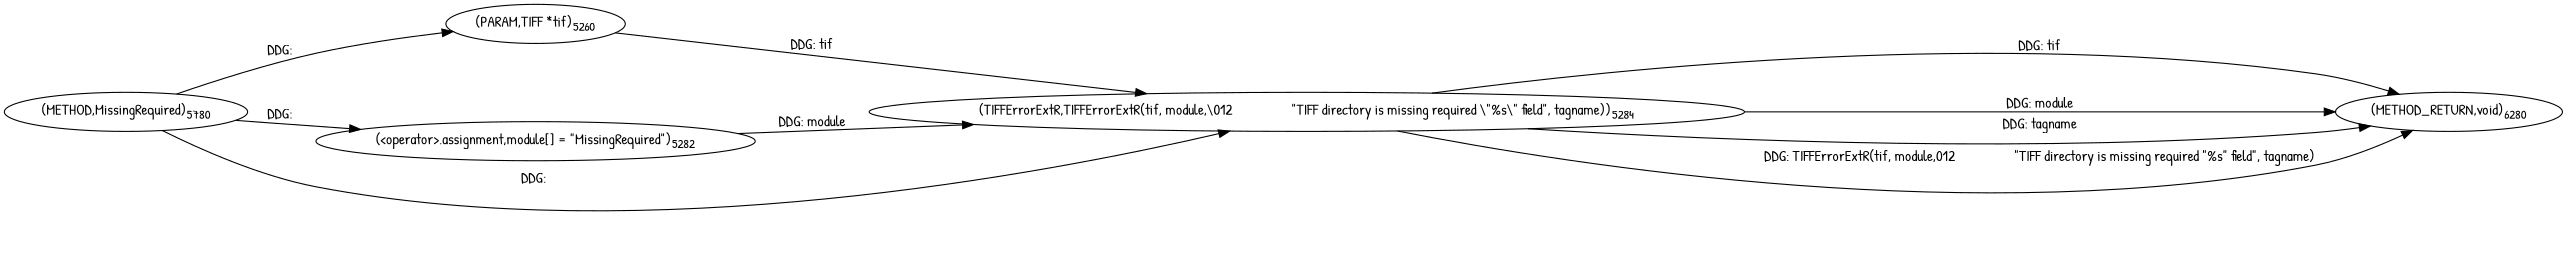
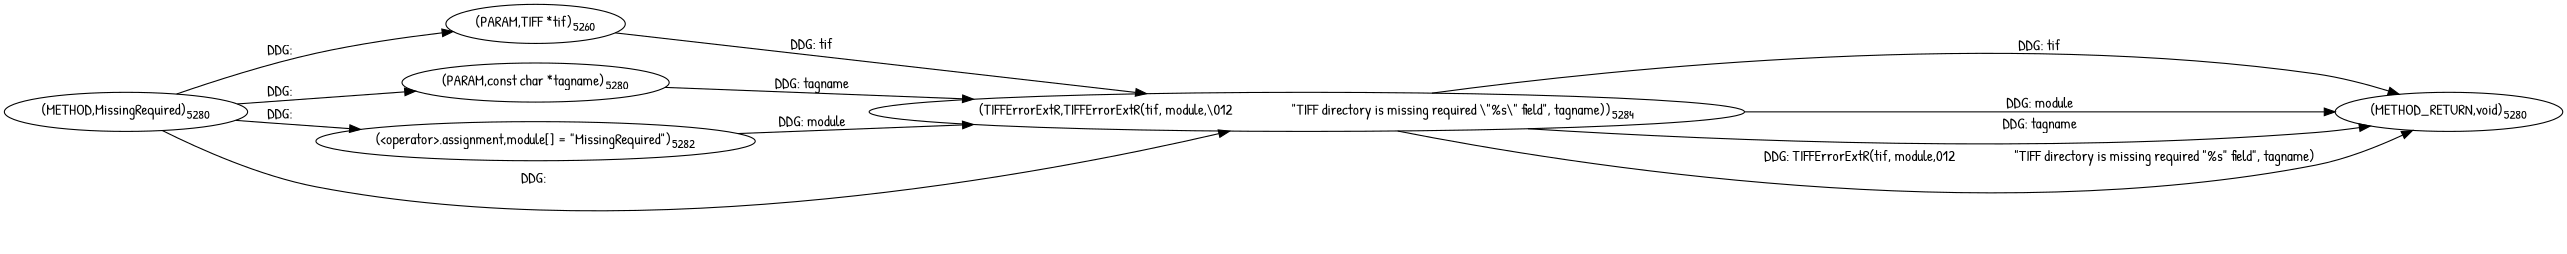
none -> (536, 83)
(199, 110) -> (199, 110)
(2516, 110) -> (2516, 110)
